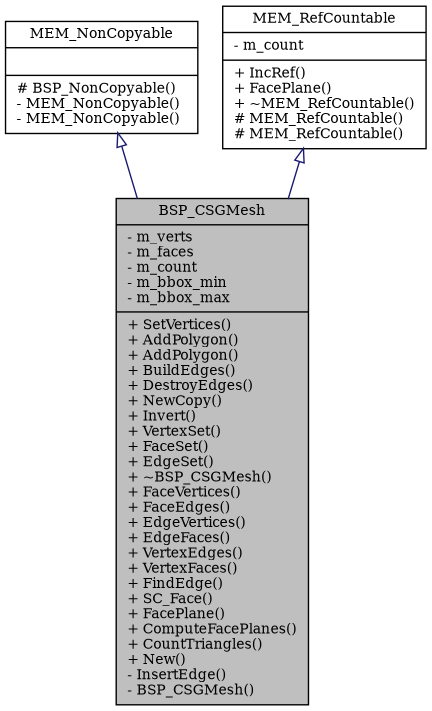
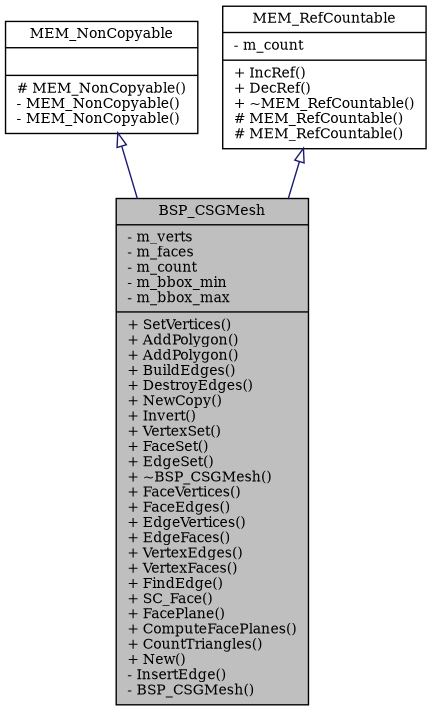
(96, 89) -> (102, 89)
(283, 89) -> (273, 89)
